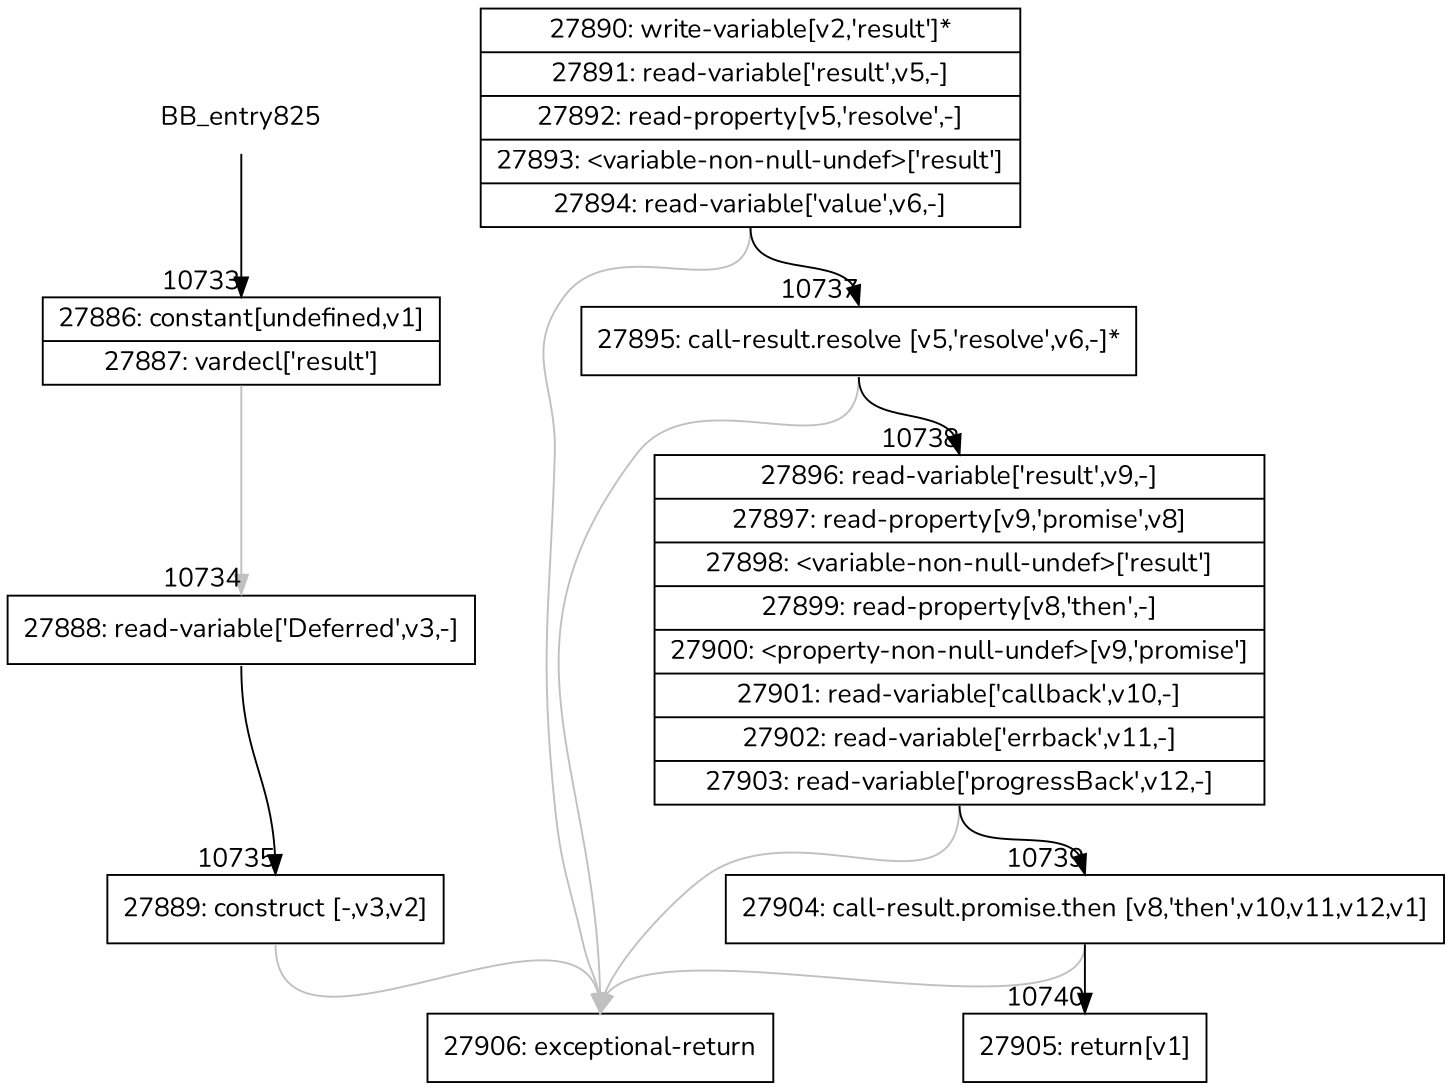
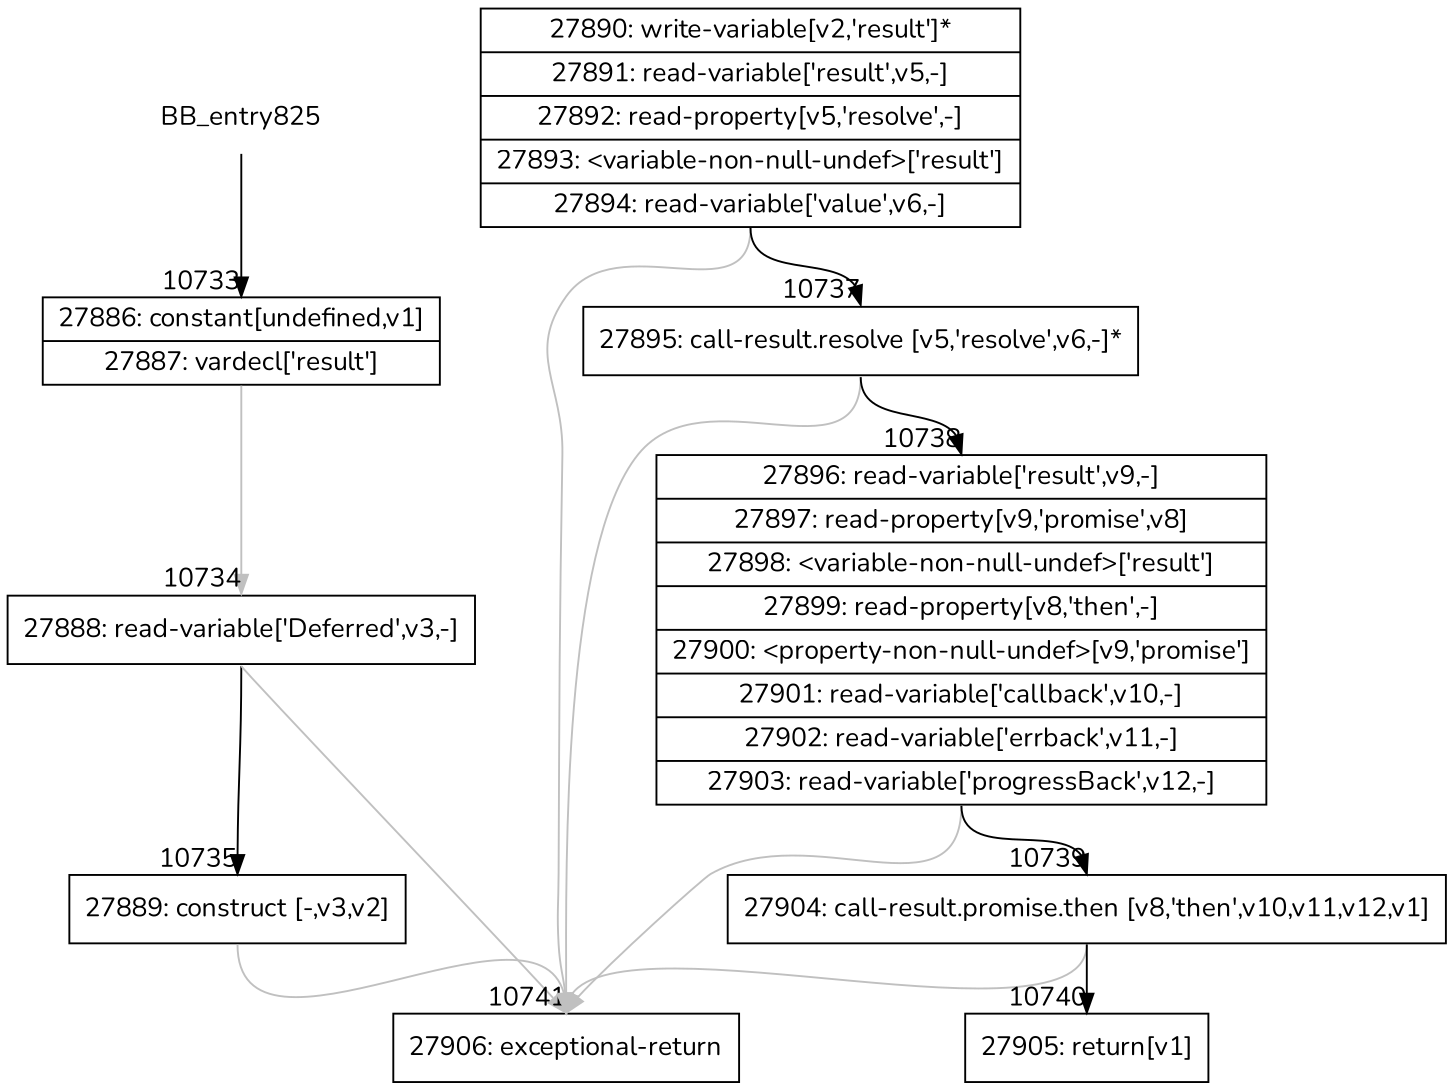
none -> (397, 832)
